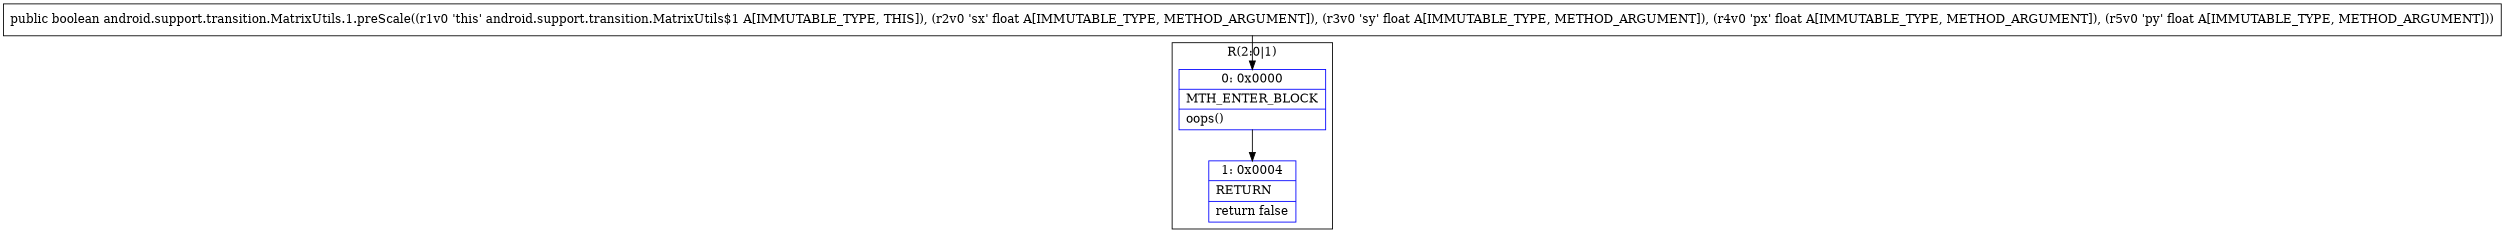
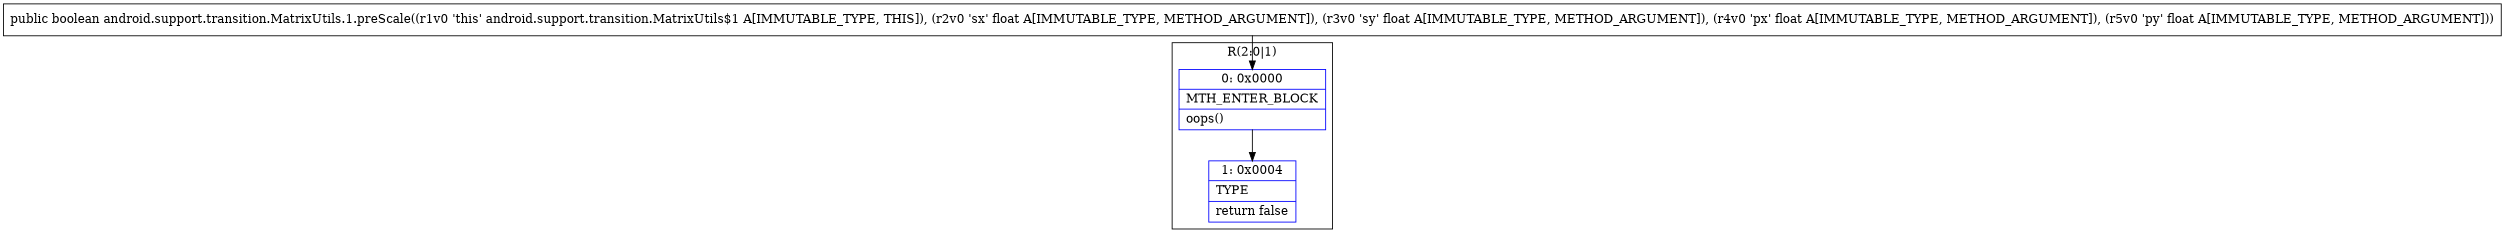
(1244, 191) -> (1233, 191)
